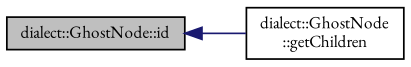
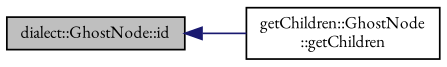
(325, 33) -> (343, 33)
